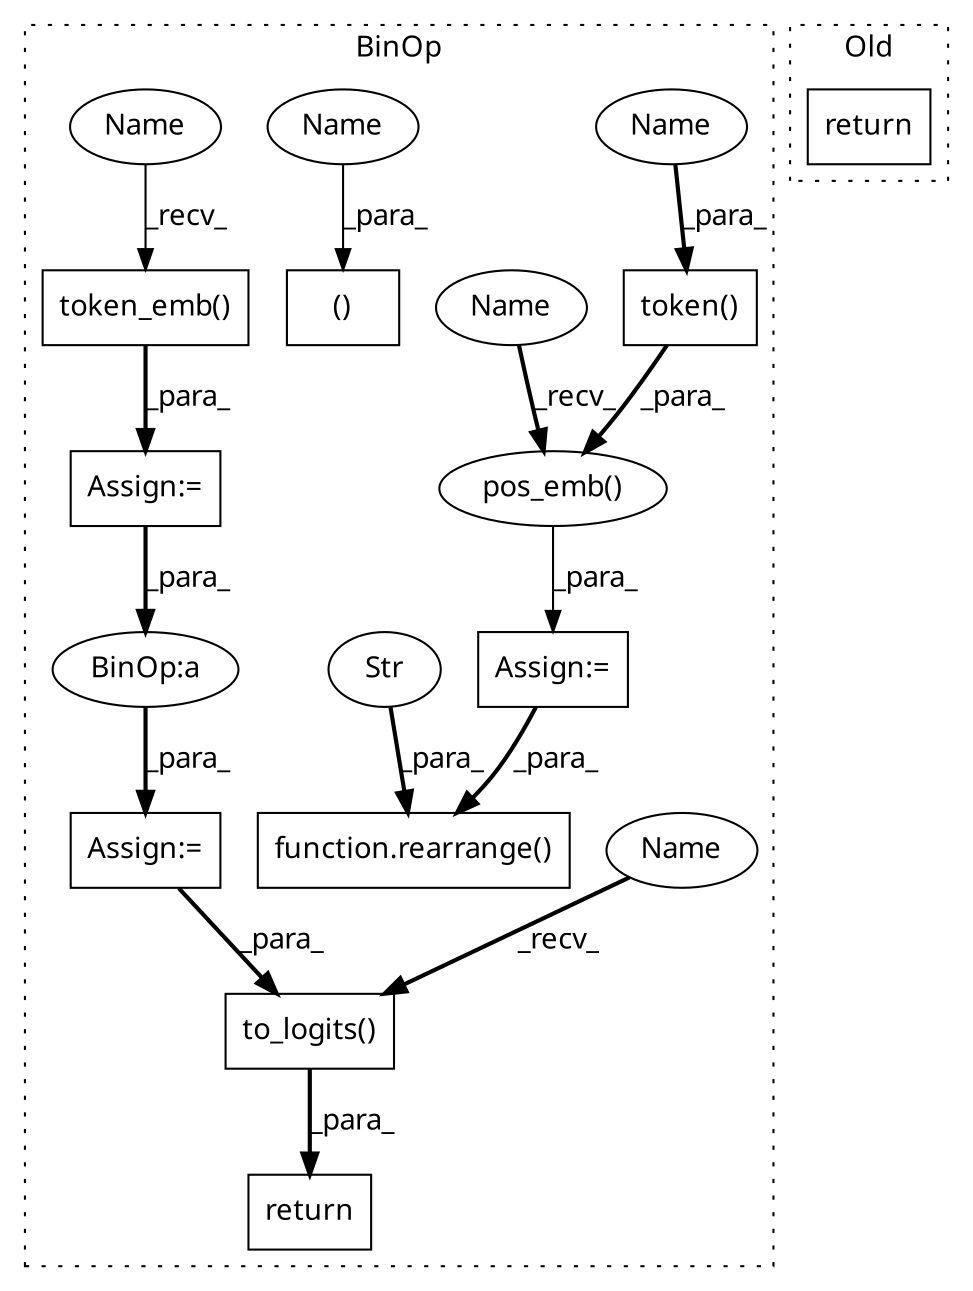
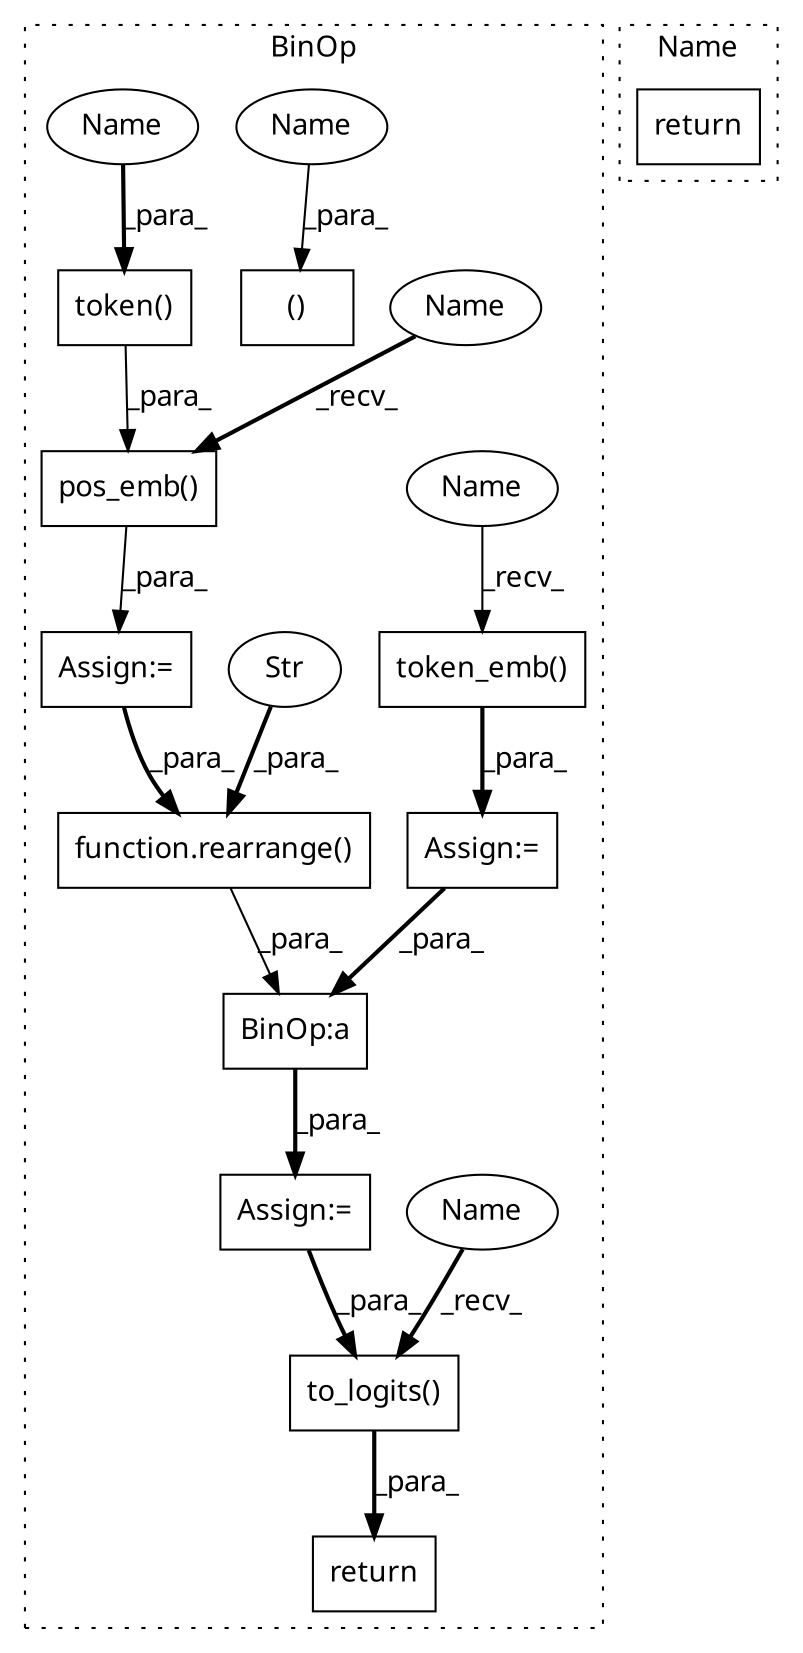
(869, 49) -> (699, 49)
(634, 392) -> (127, 388)
(553, 489) -> (129, 489)
(146, 669) -> (295, 1031)
none -> (250, 931)
